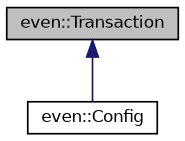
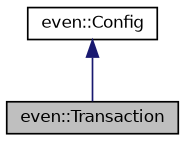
(93, 79) -> (93, 79)
